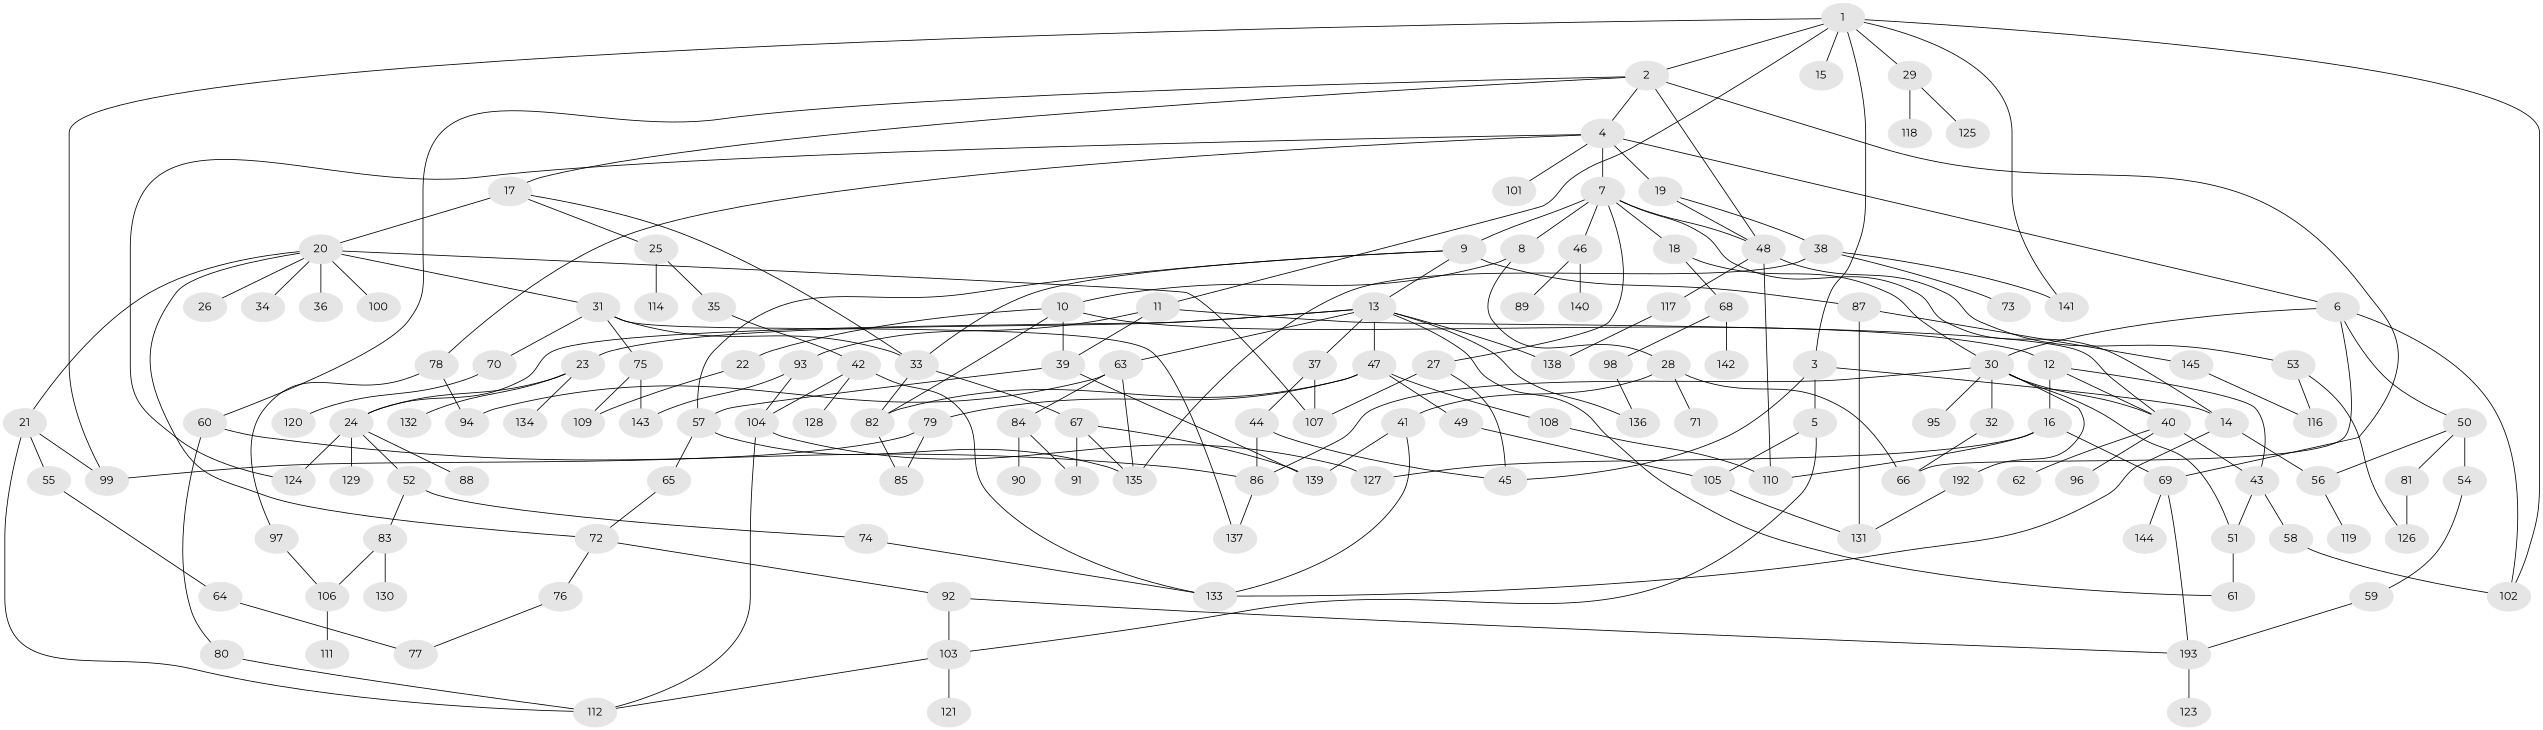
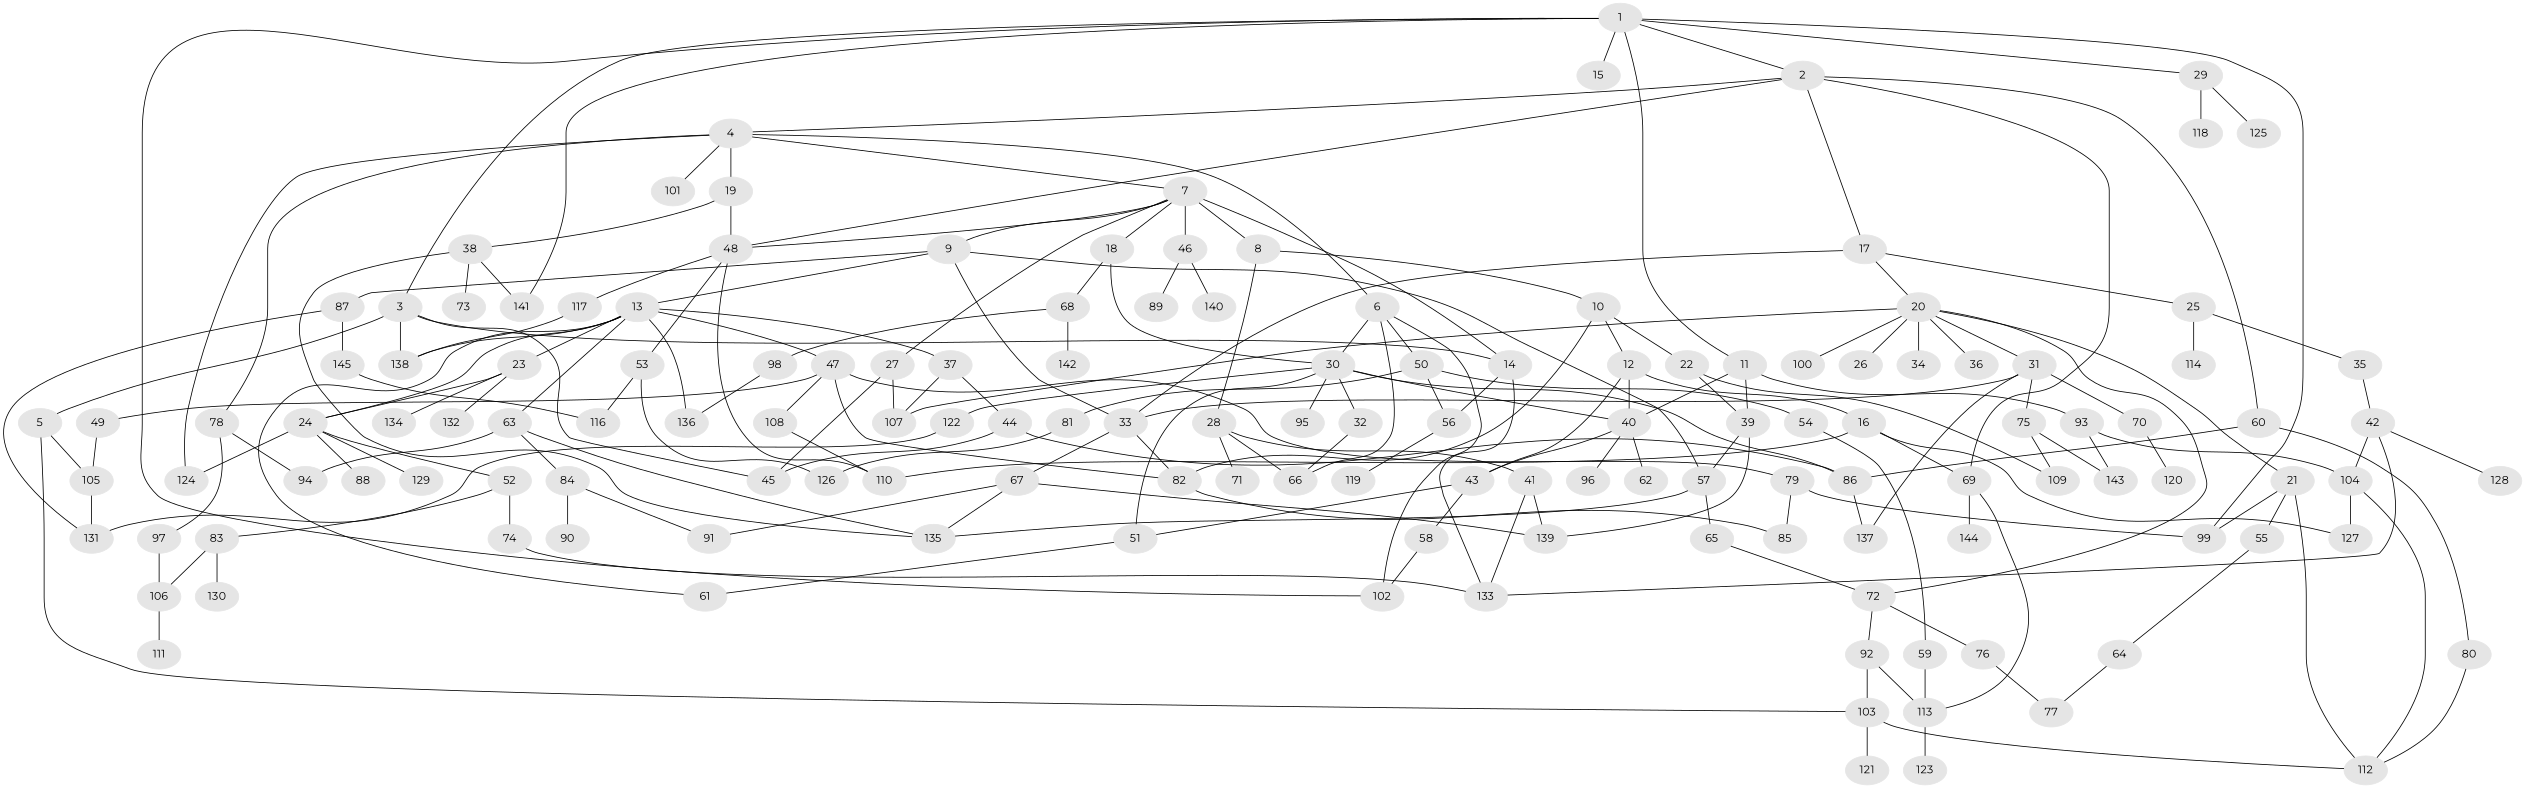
none -> (400, 336)
(1063, 341) -> (1718, 394)
(1961, 481) -> (952, 423)
(2189, 655) -> (1925, 712)
